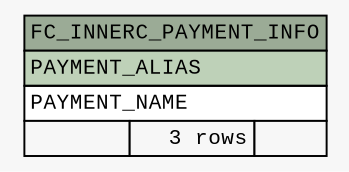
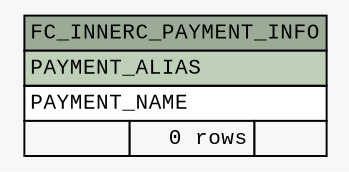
(209, 137) -> (209, 137)
